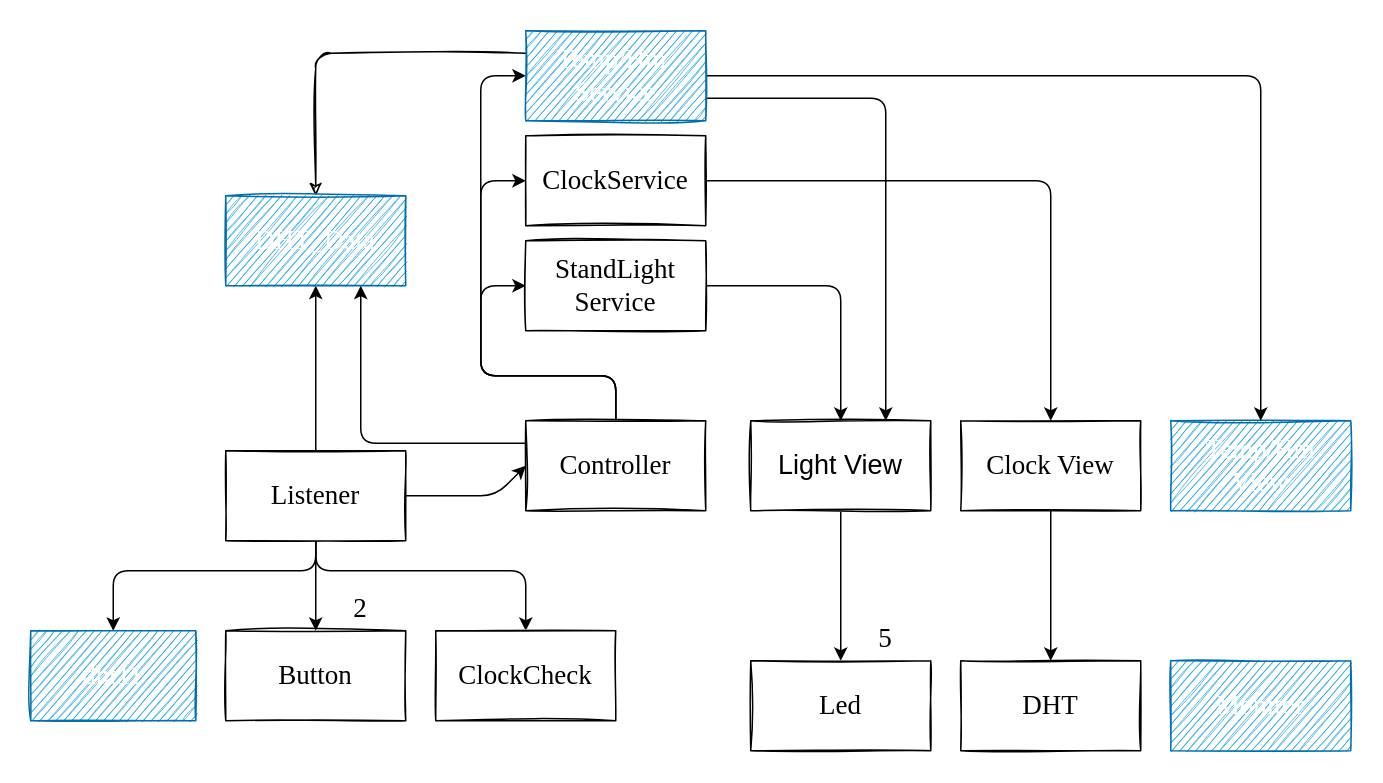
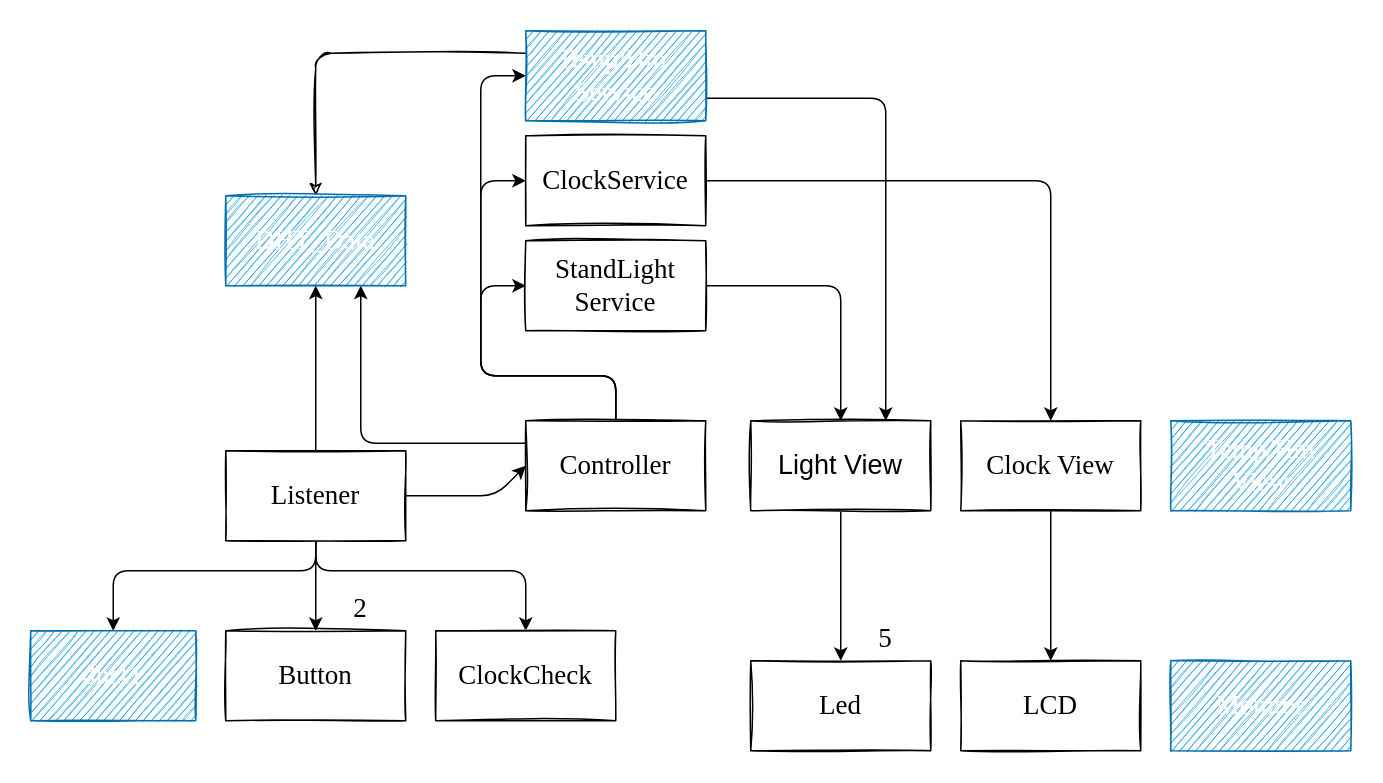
(1146, 76) -> none
(1051, 706) -> (1051, 706)
